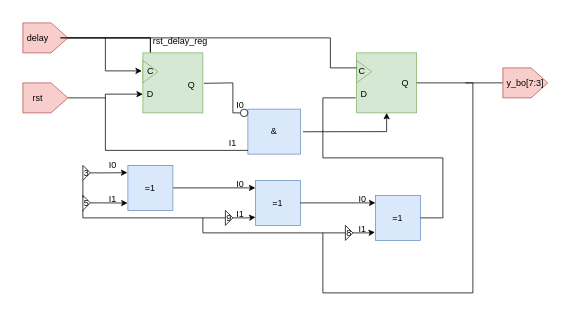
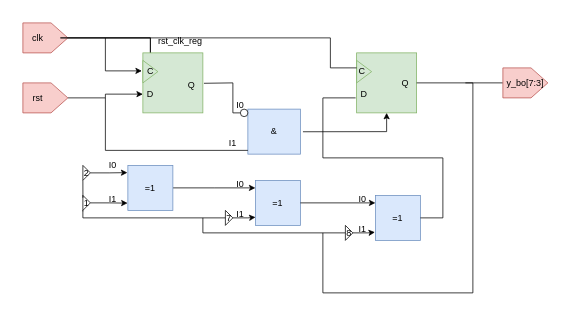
(38, 38) -> (38, 38)
(180, 42) -> (180, 42)
(87, 173) -> (87, 173)
(87, 203) -> (87, 203)
(229, 218) -> (229, 218)
